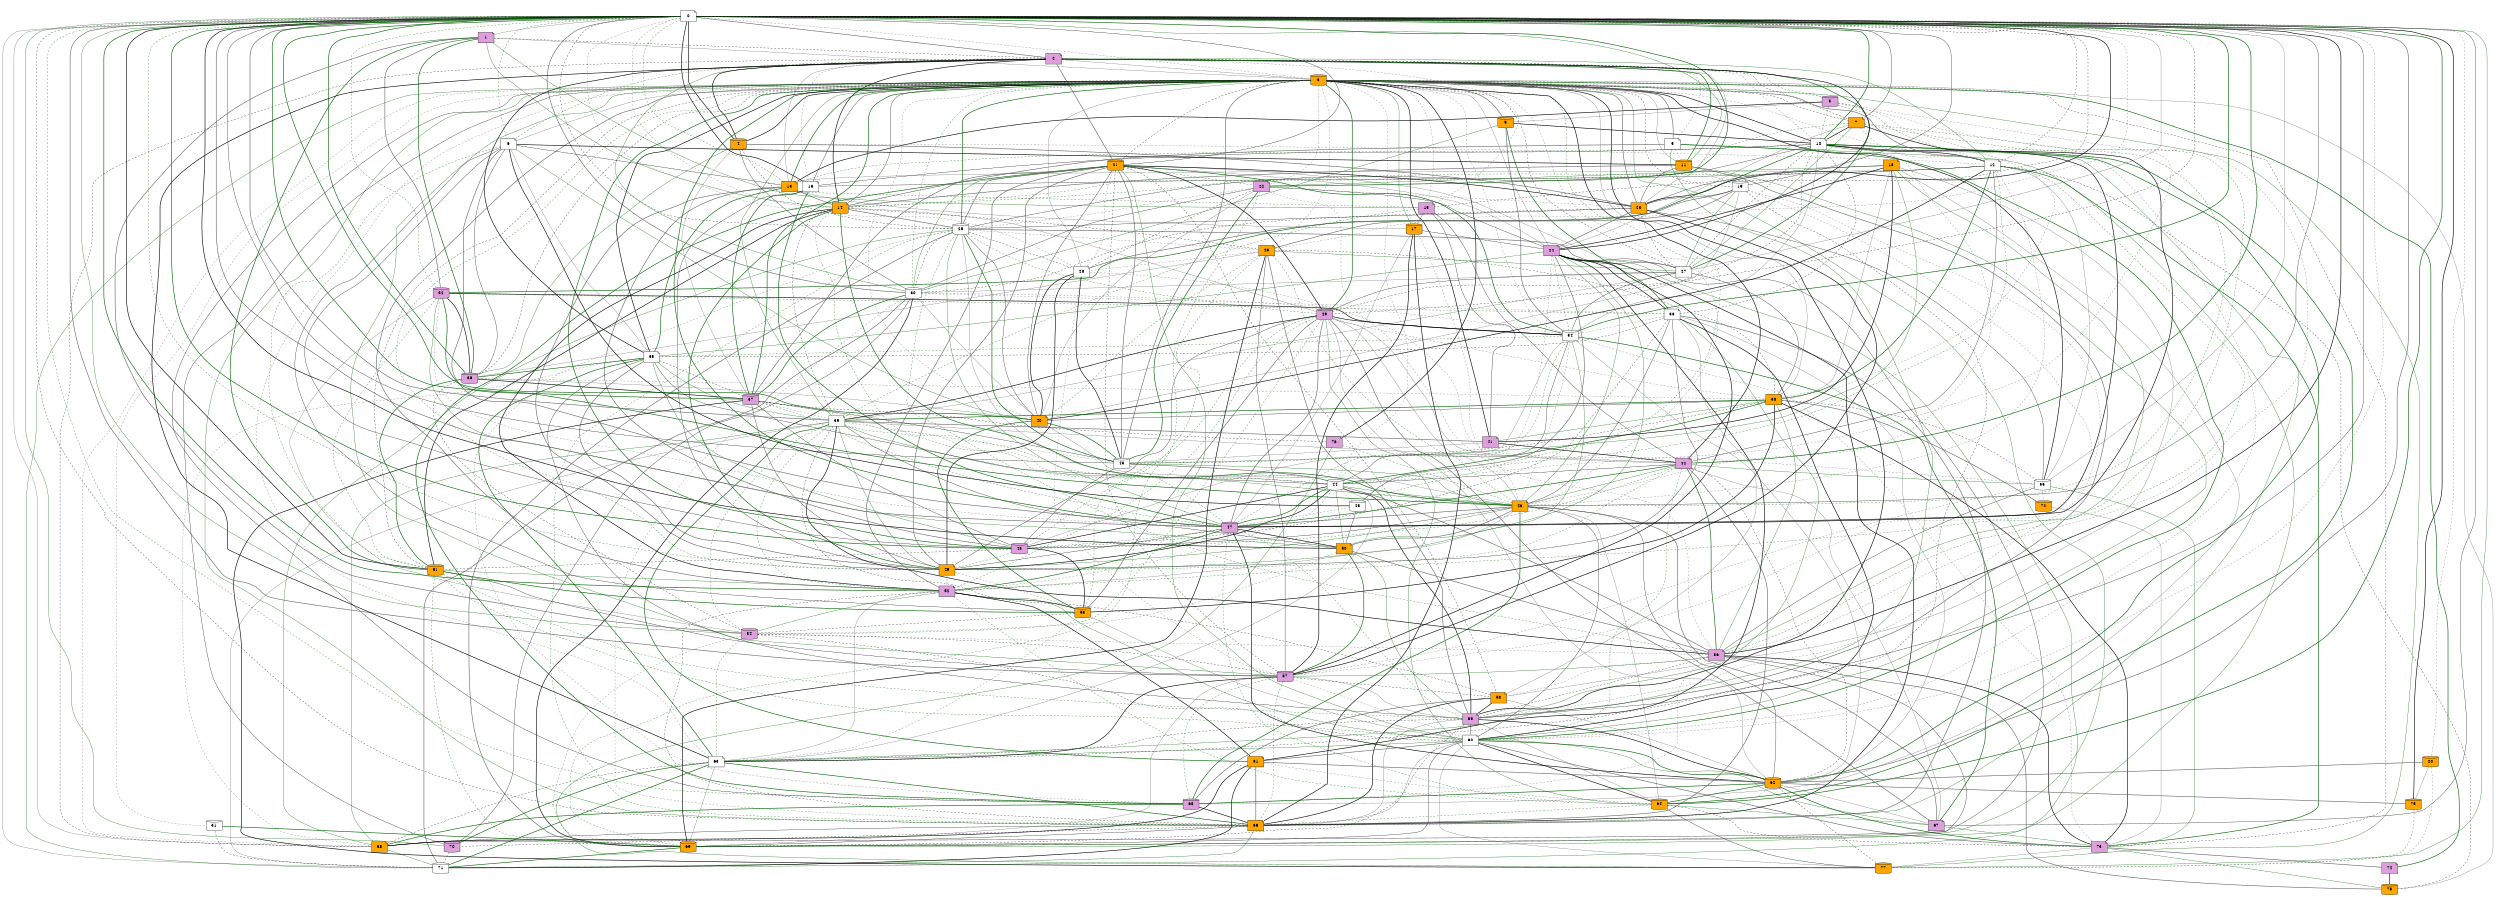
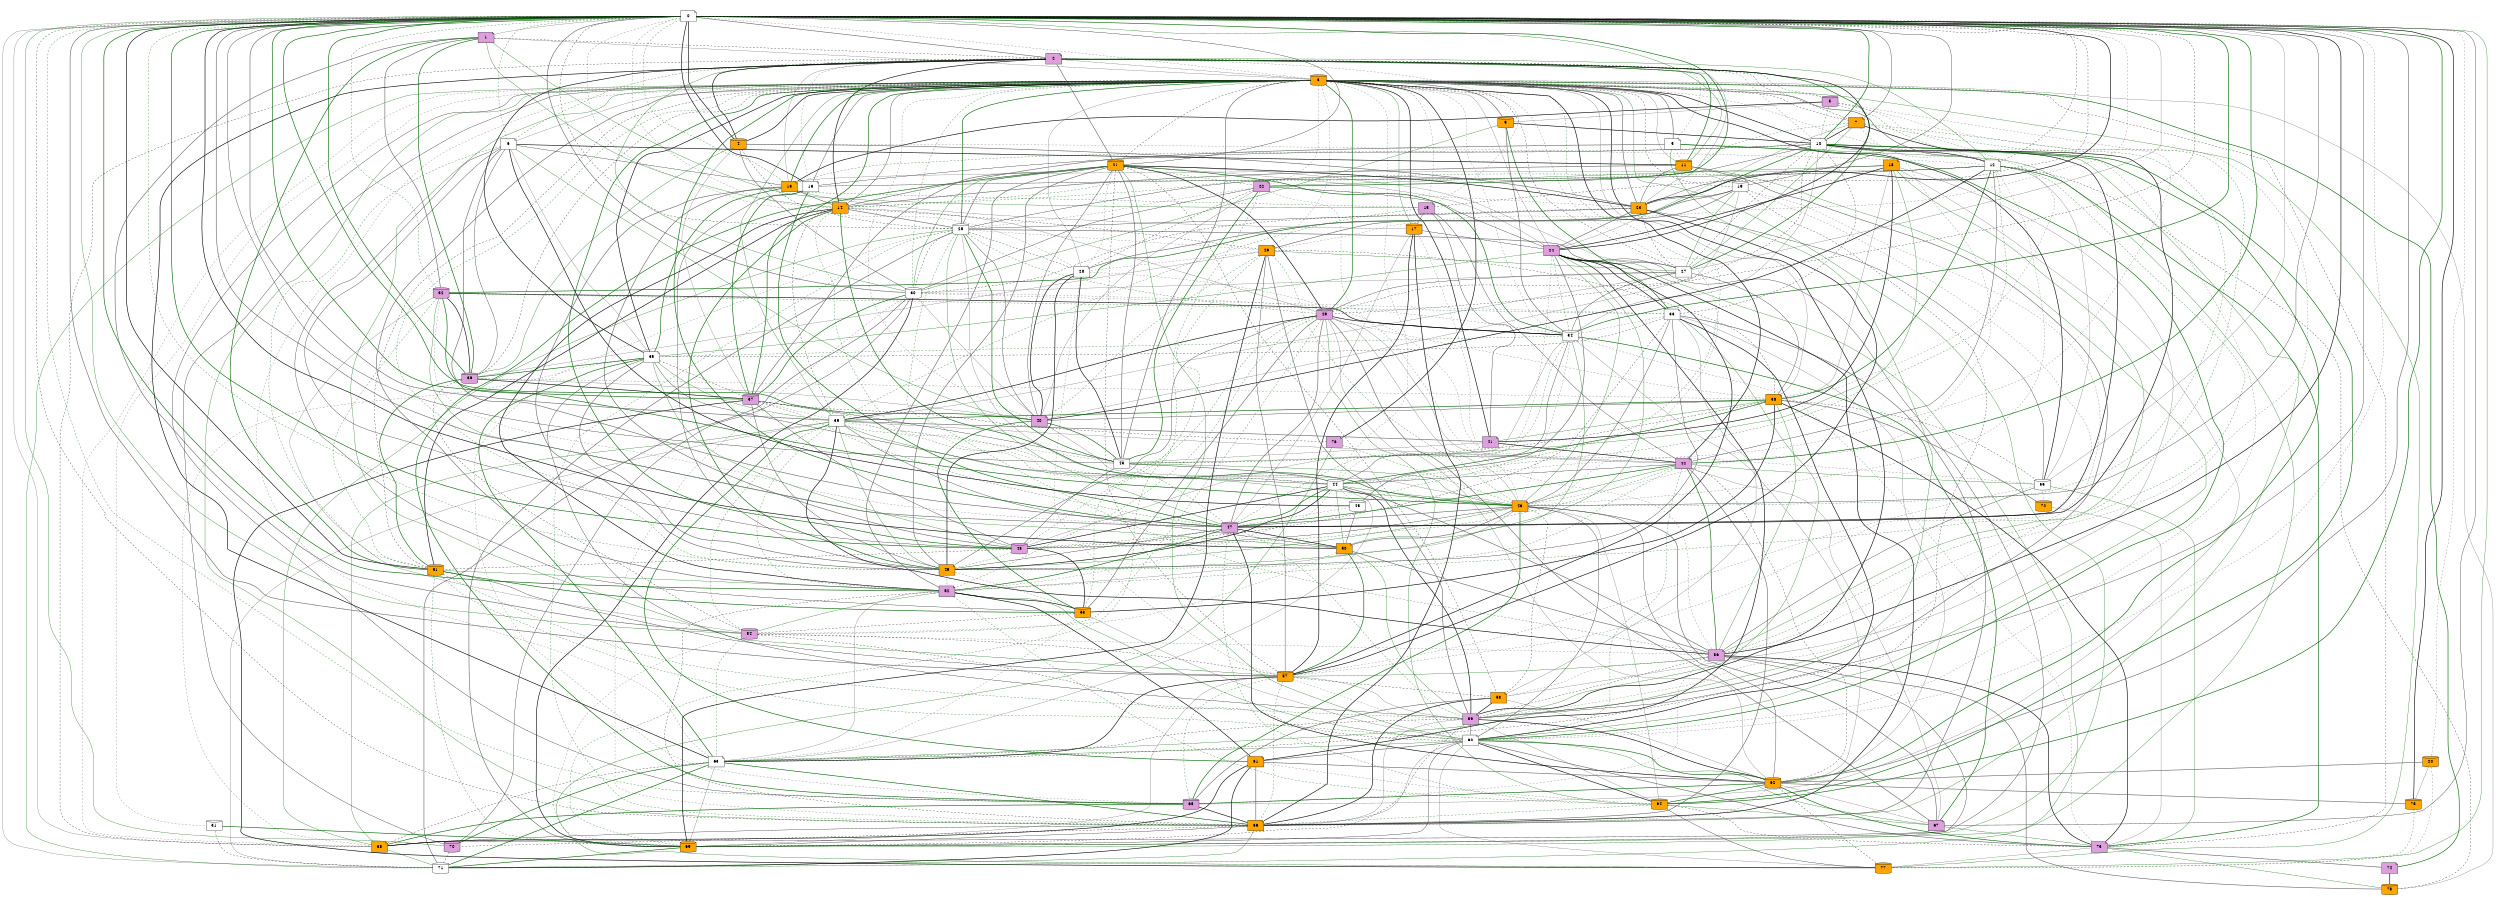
(1039, 421) -> (1039, 421)
(1129, 613) -> (1536, 589)
(1285, 676) -> (1285, 676)
